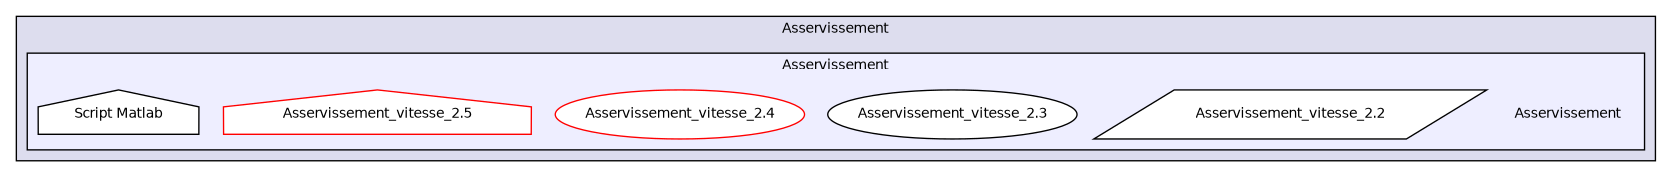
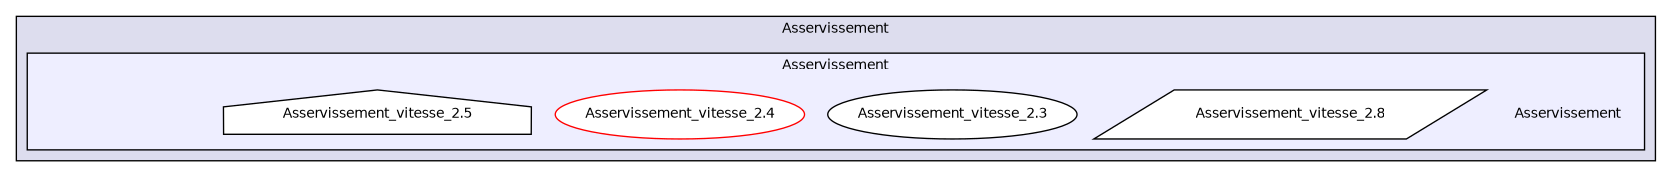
(119, 114) -> none
(377, 114) -> (377, 114)
(1290, 114) -> (1290, 114)
